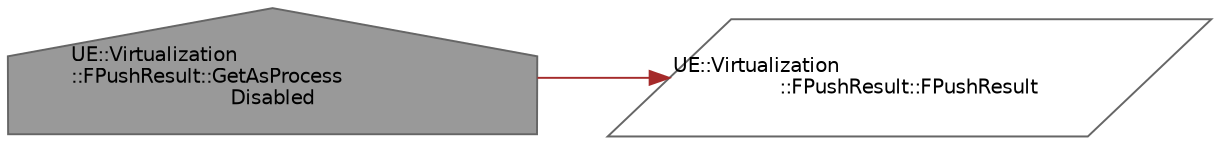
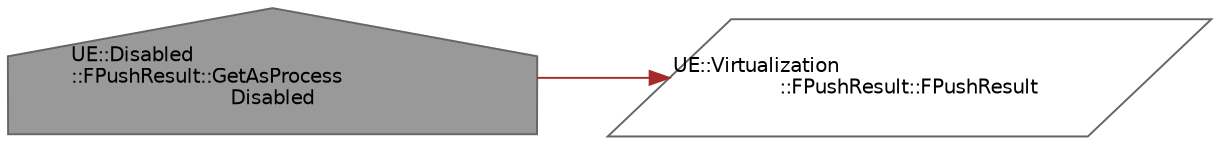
(273, 78) -> (273, 78)
